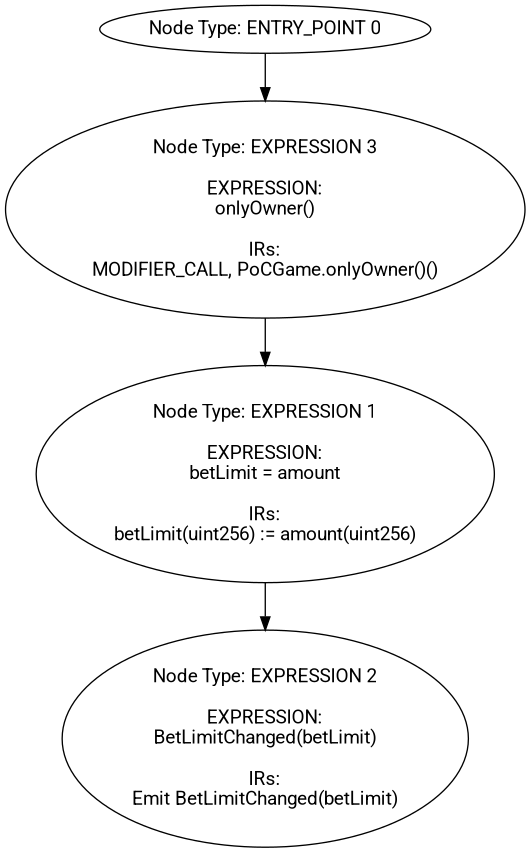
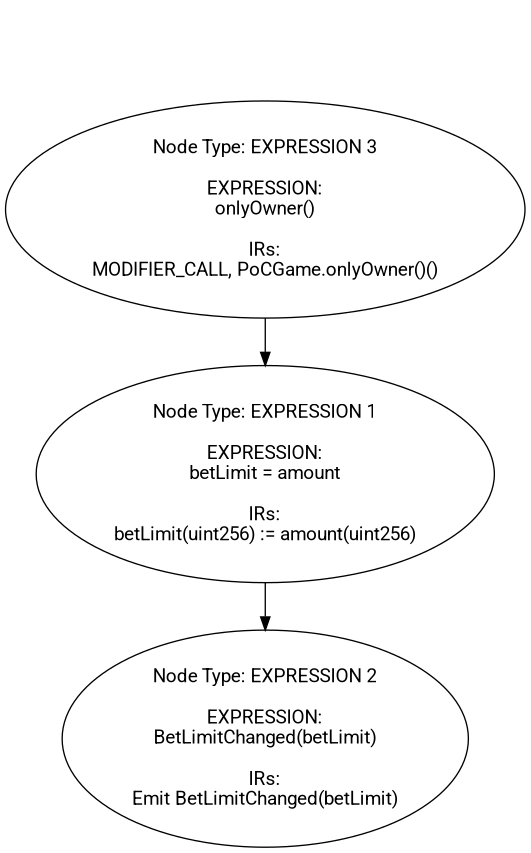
(265, 29) -> none
